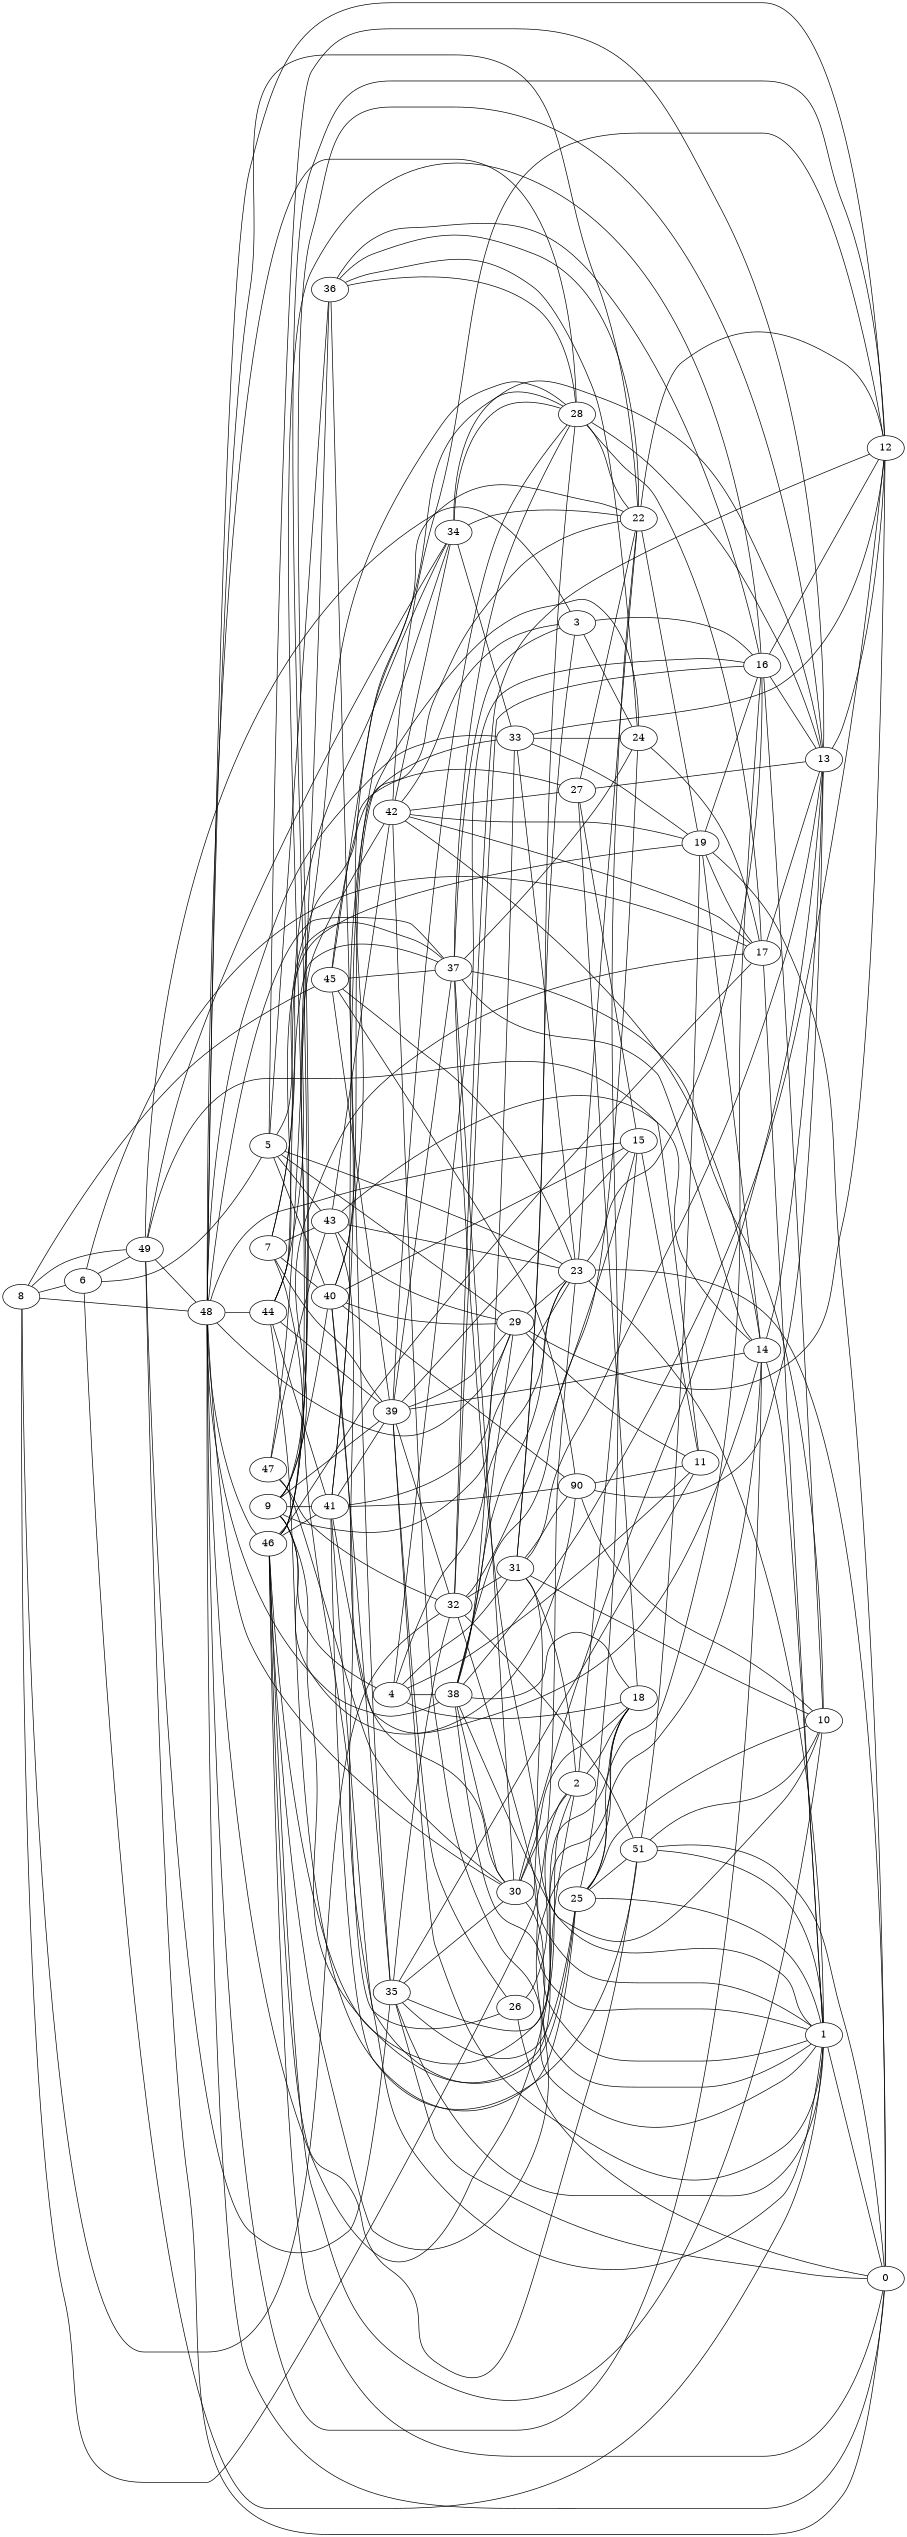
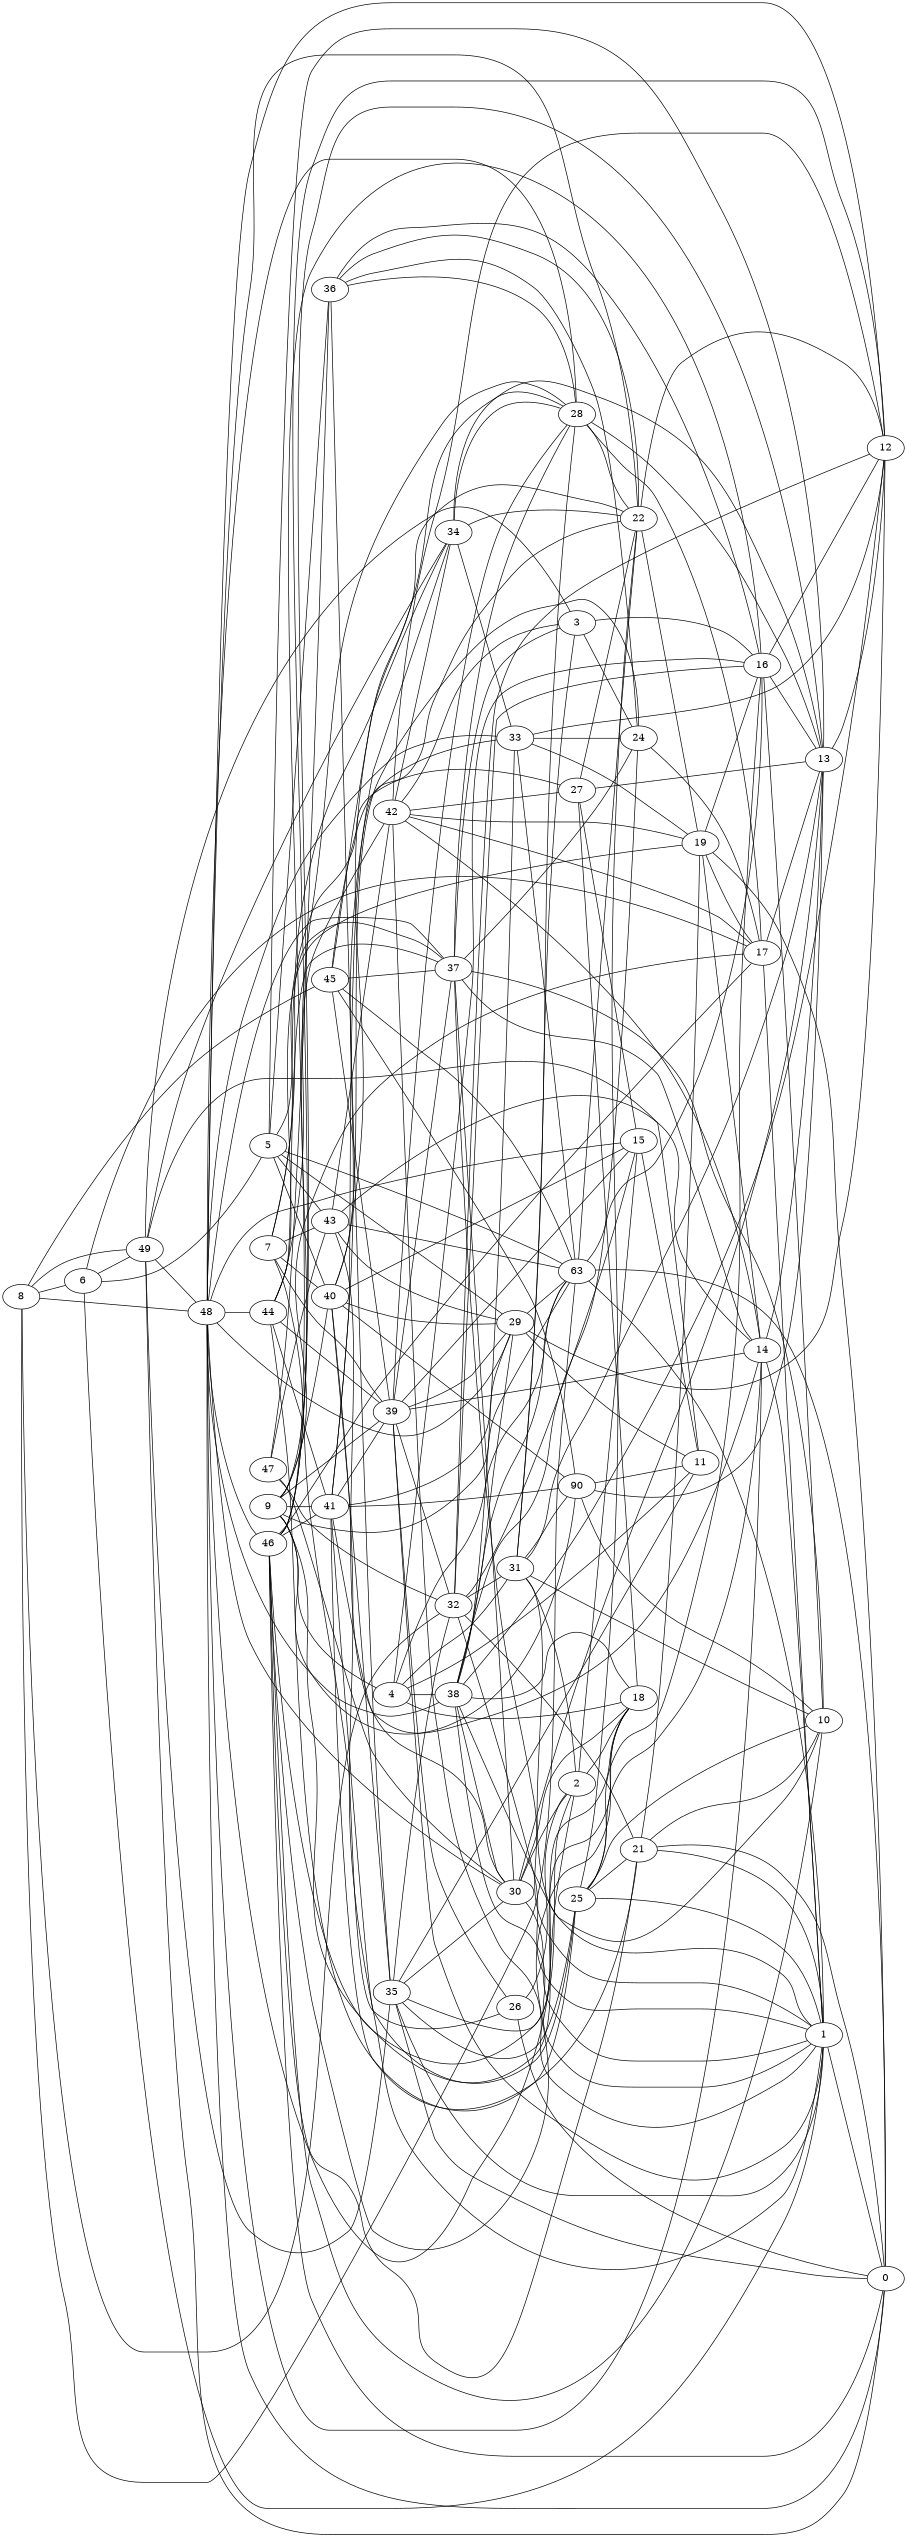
(577, 1271) -> (577, 1271)
(639, 1850) -> (639, 1850)
